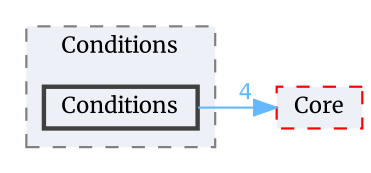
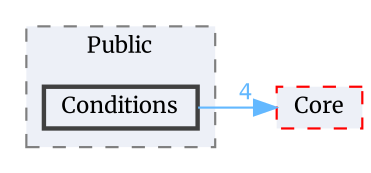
(121, 47) -> (121, 47)
